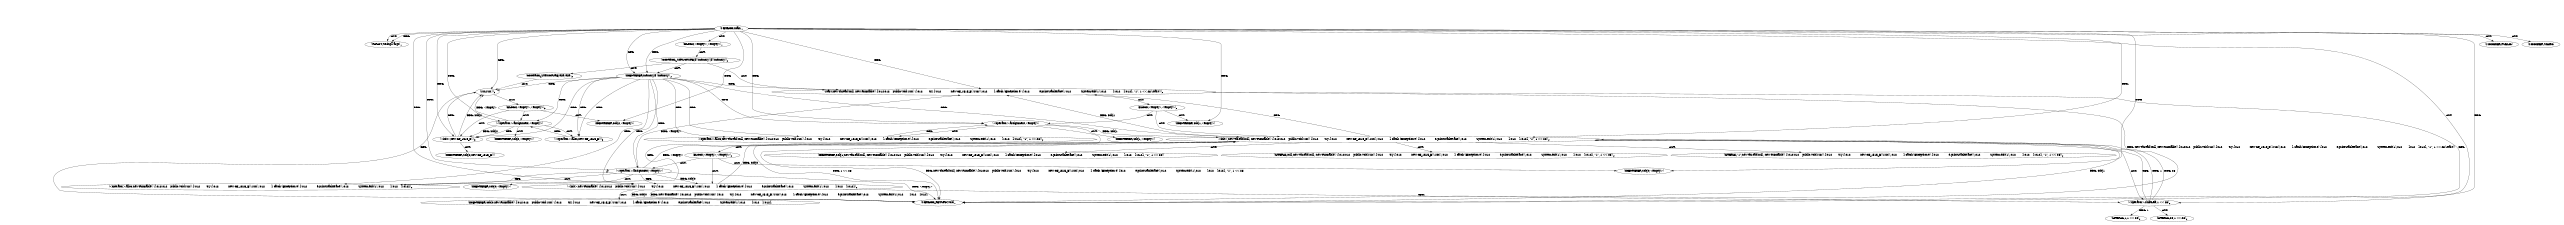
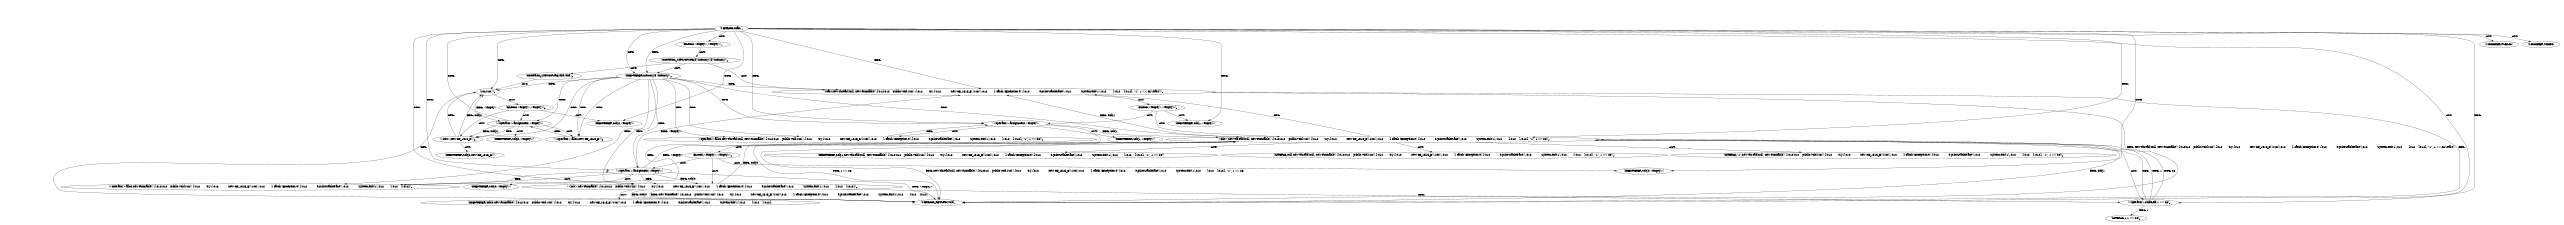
(497, 33) -> none
(387, 44) -> none
(2172, 219) -> none
